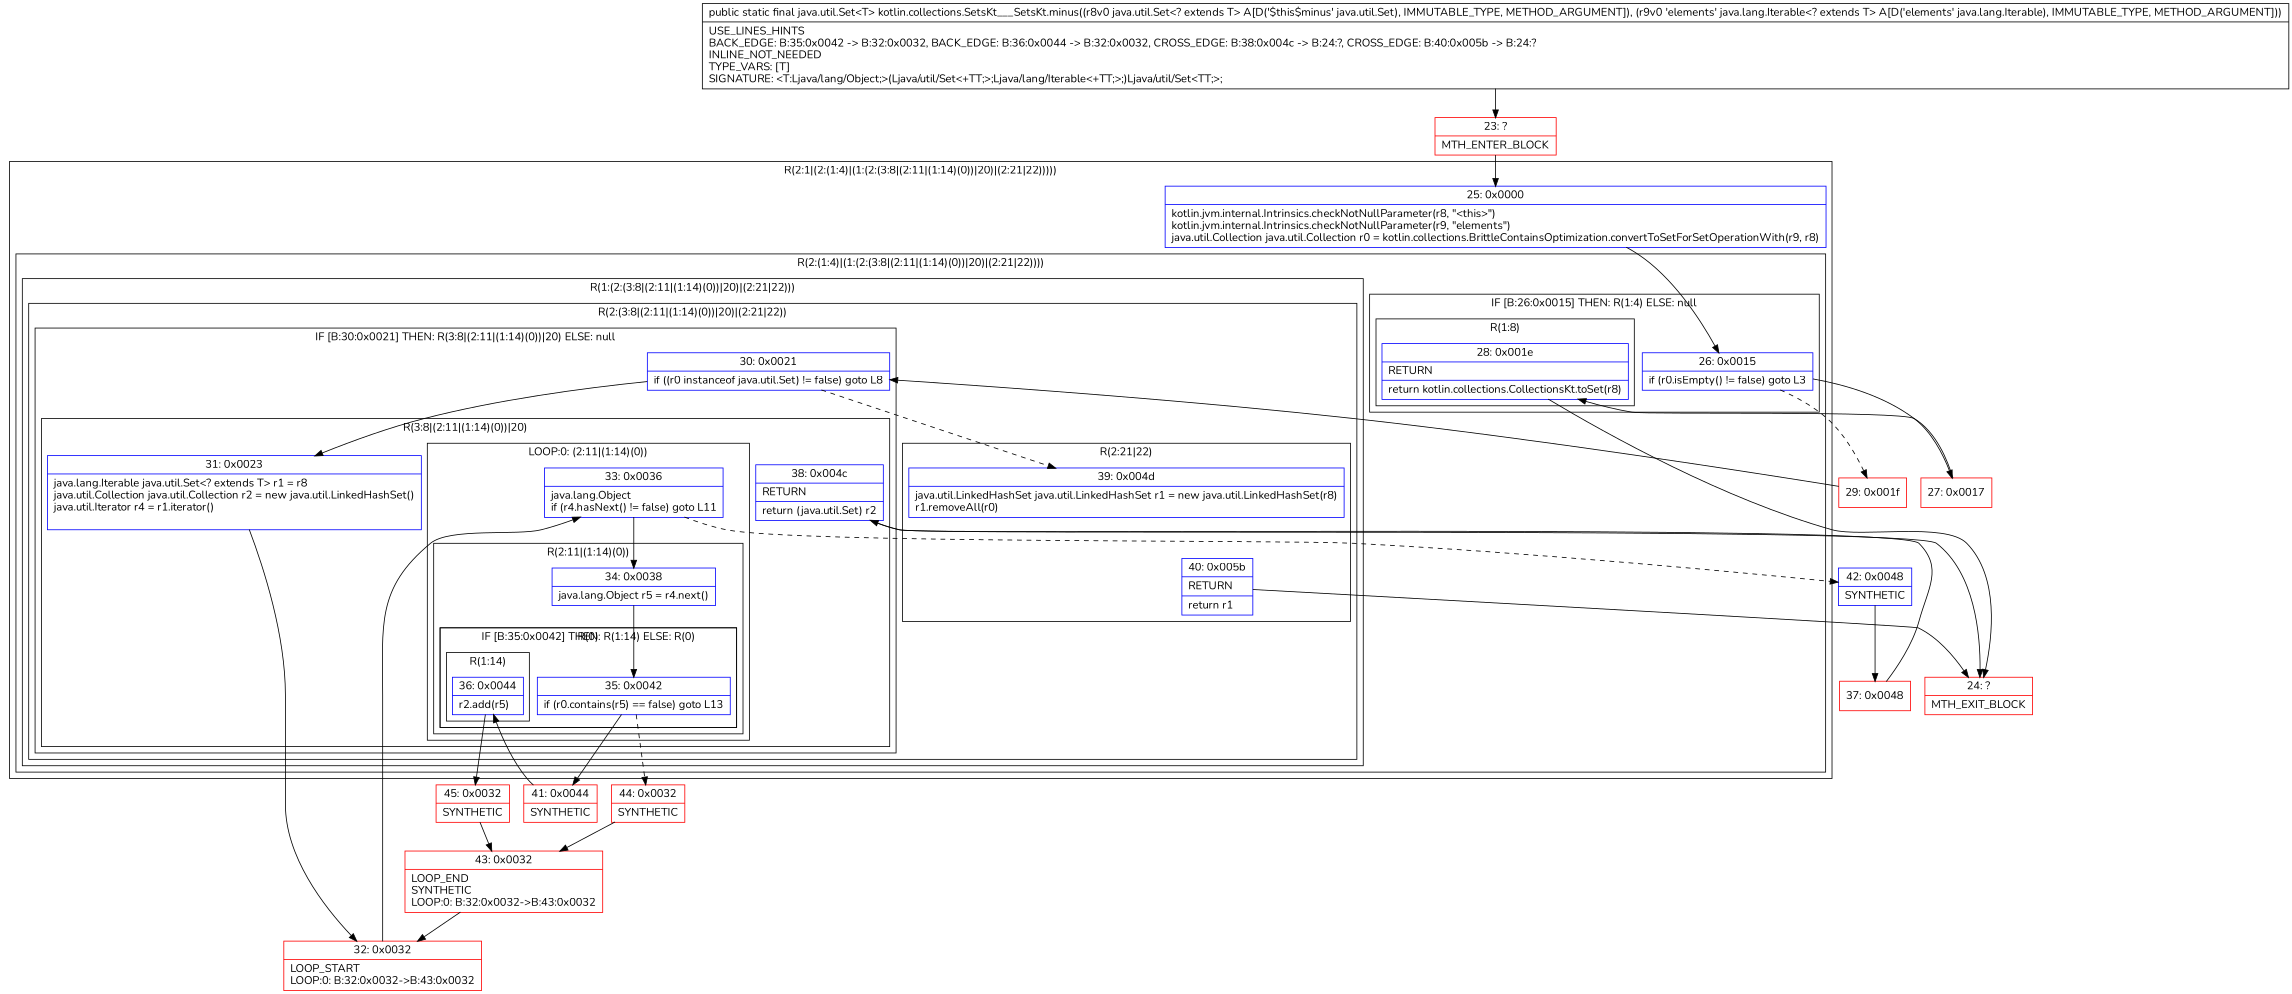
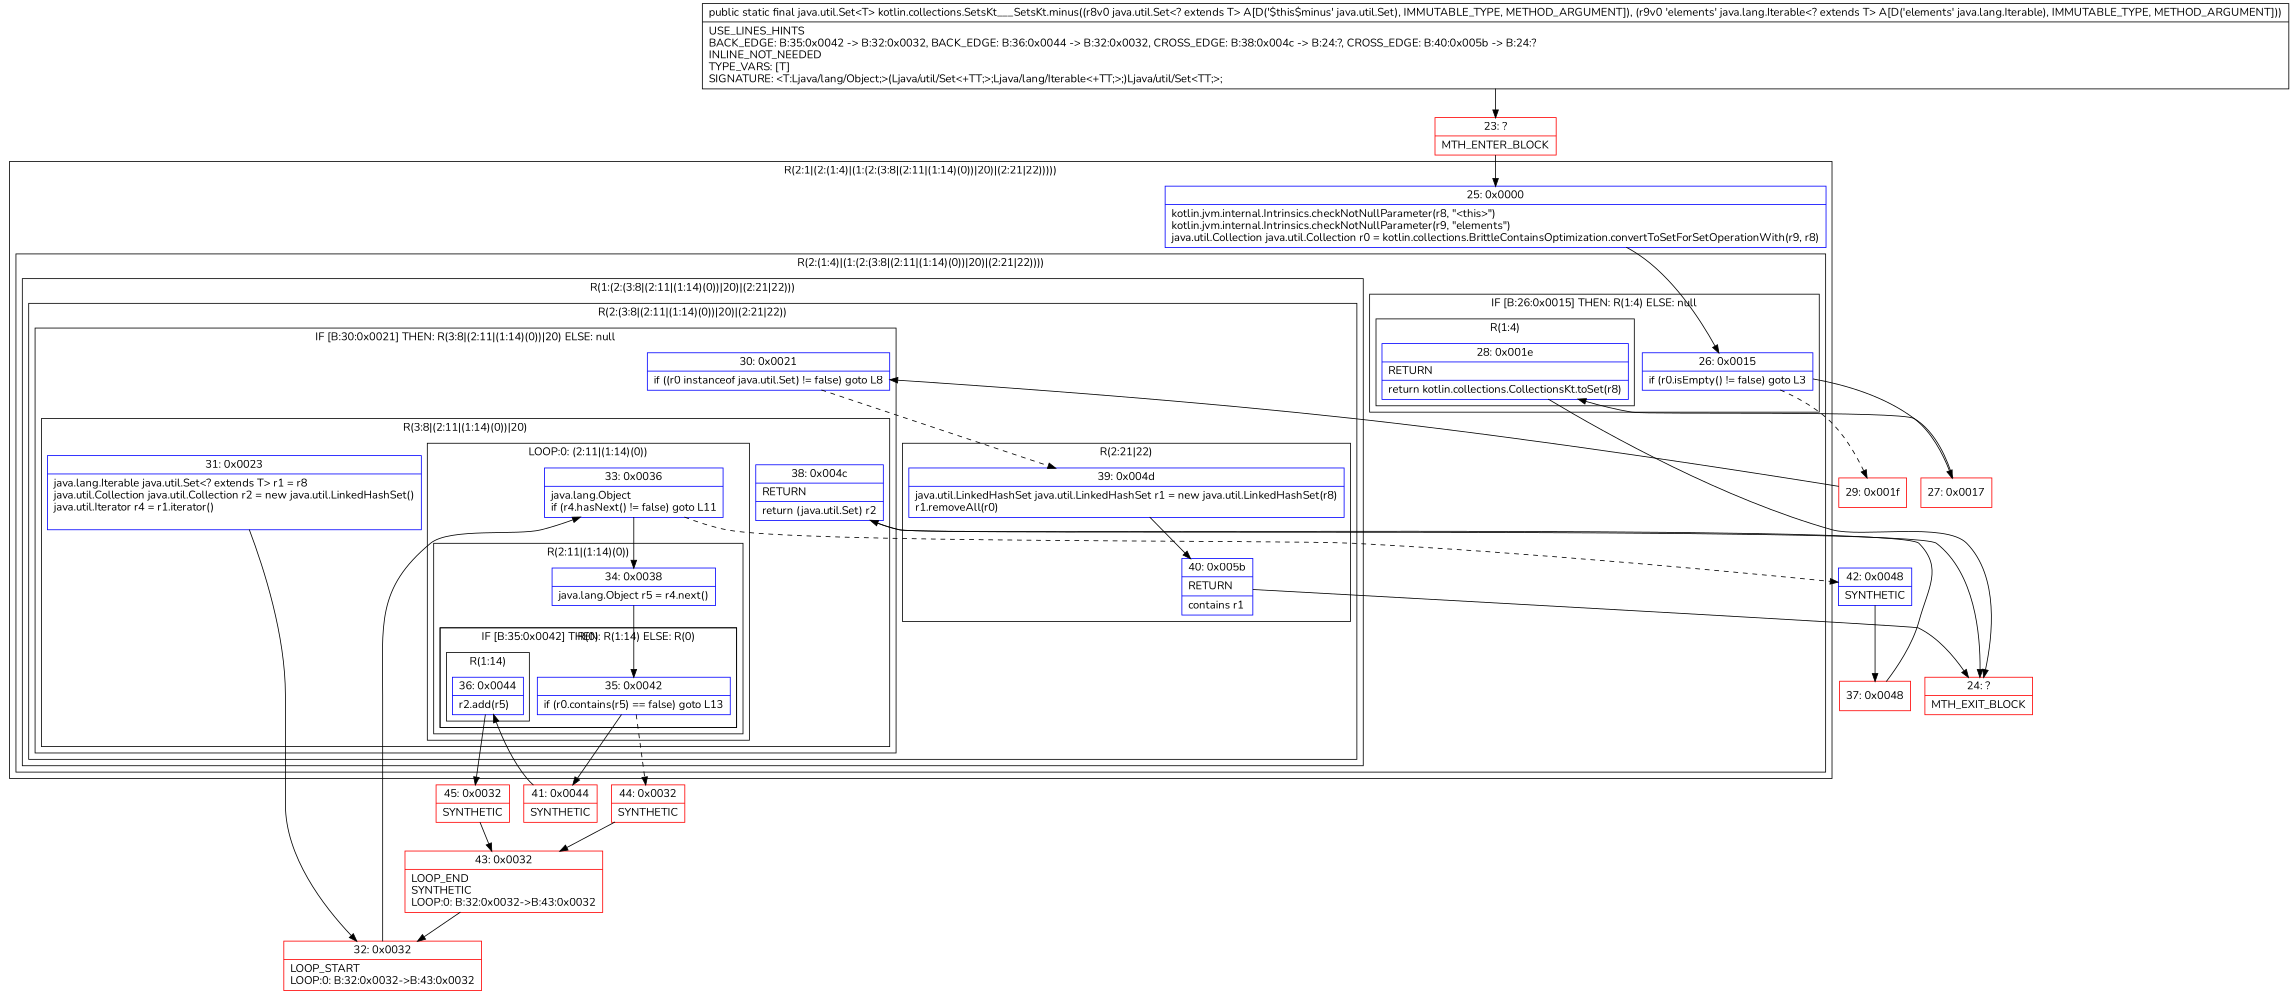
(1505, 328) -> (1505, 328)
(482, 406) -> none
none -> (1159, 526)
(1211, 605) -> (1216, 605)
